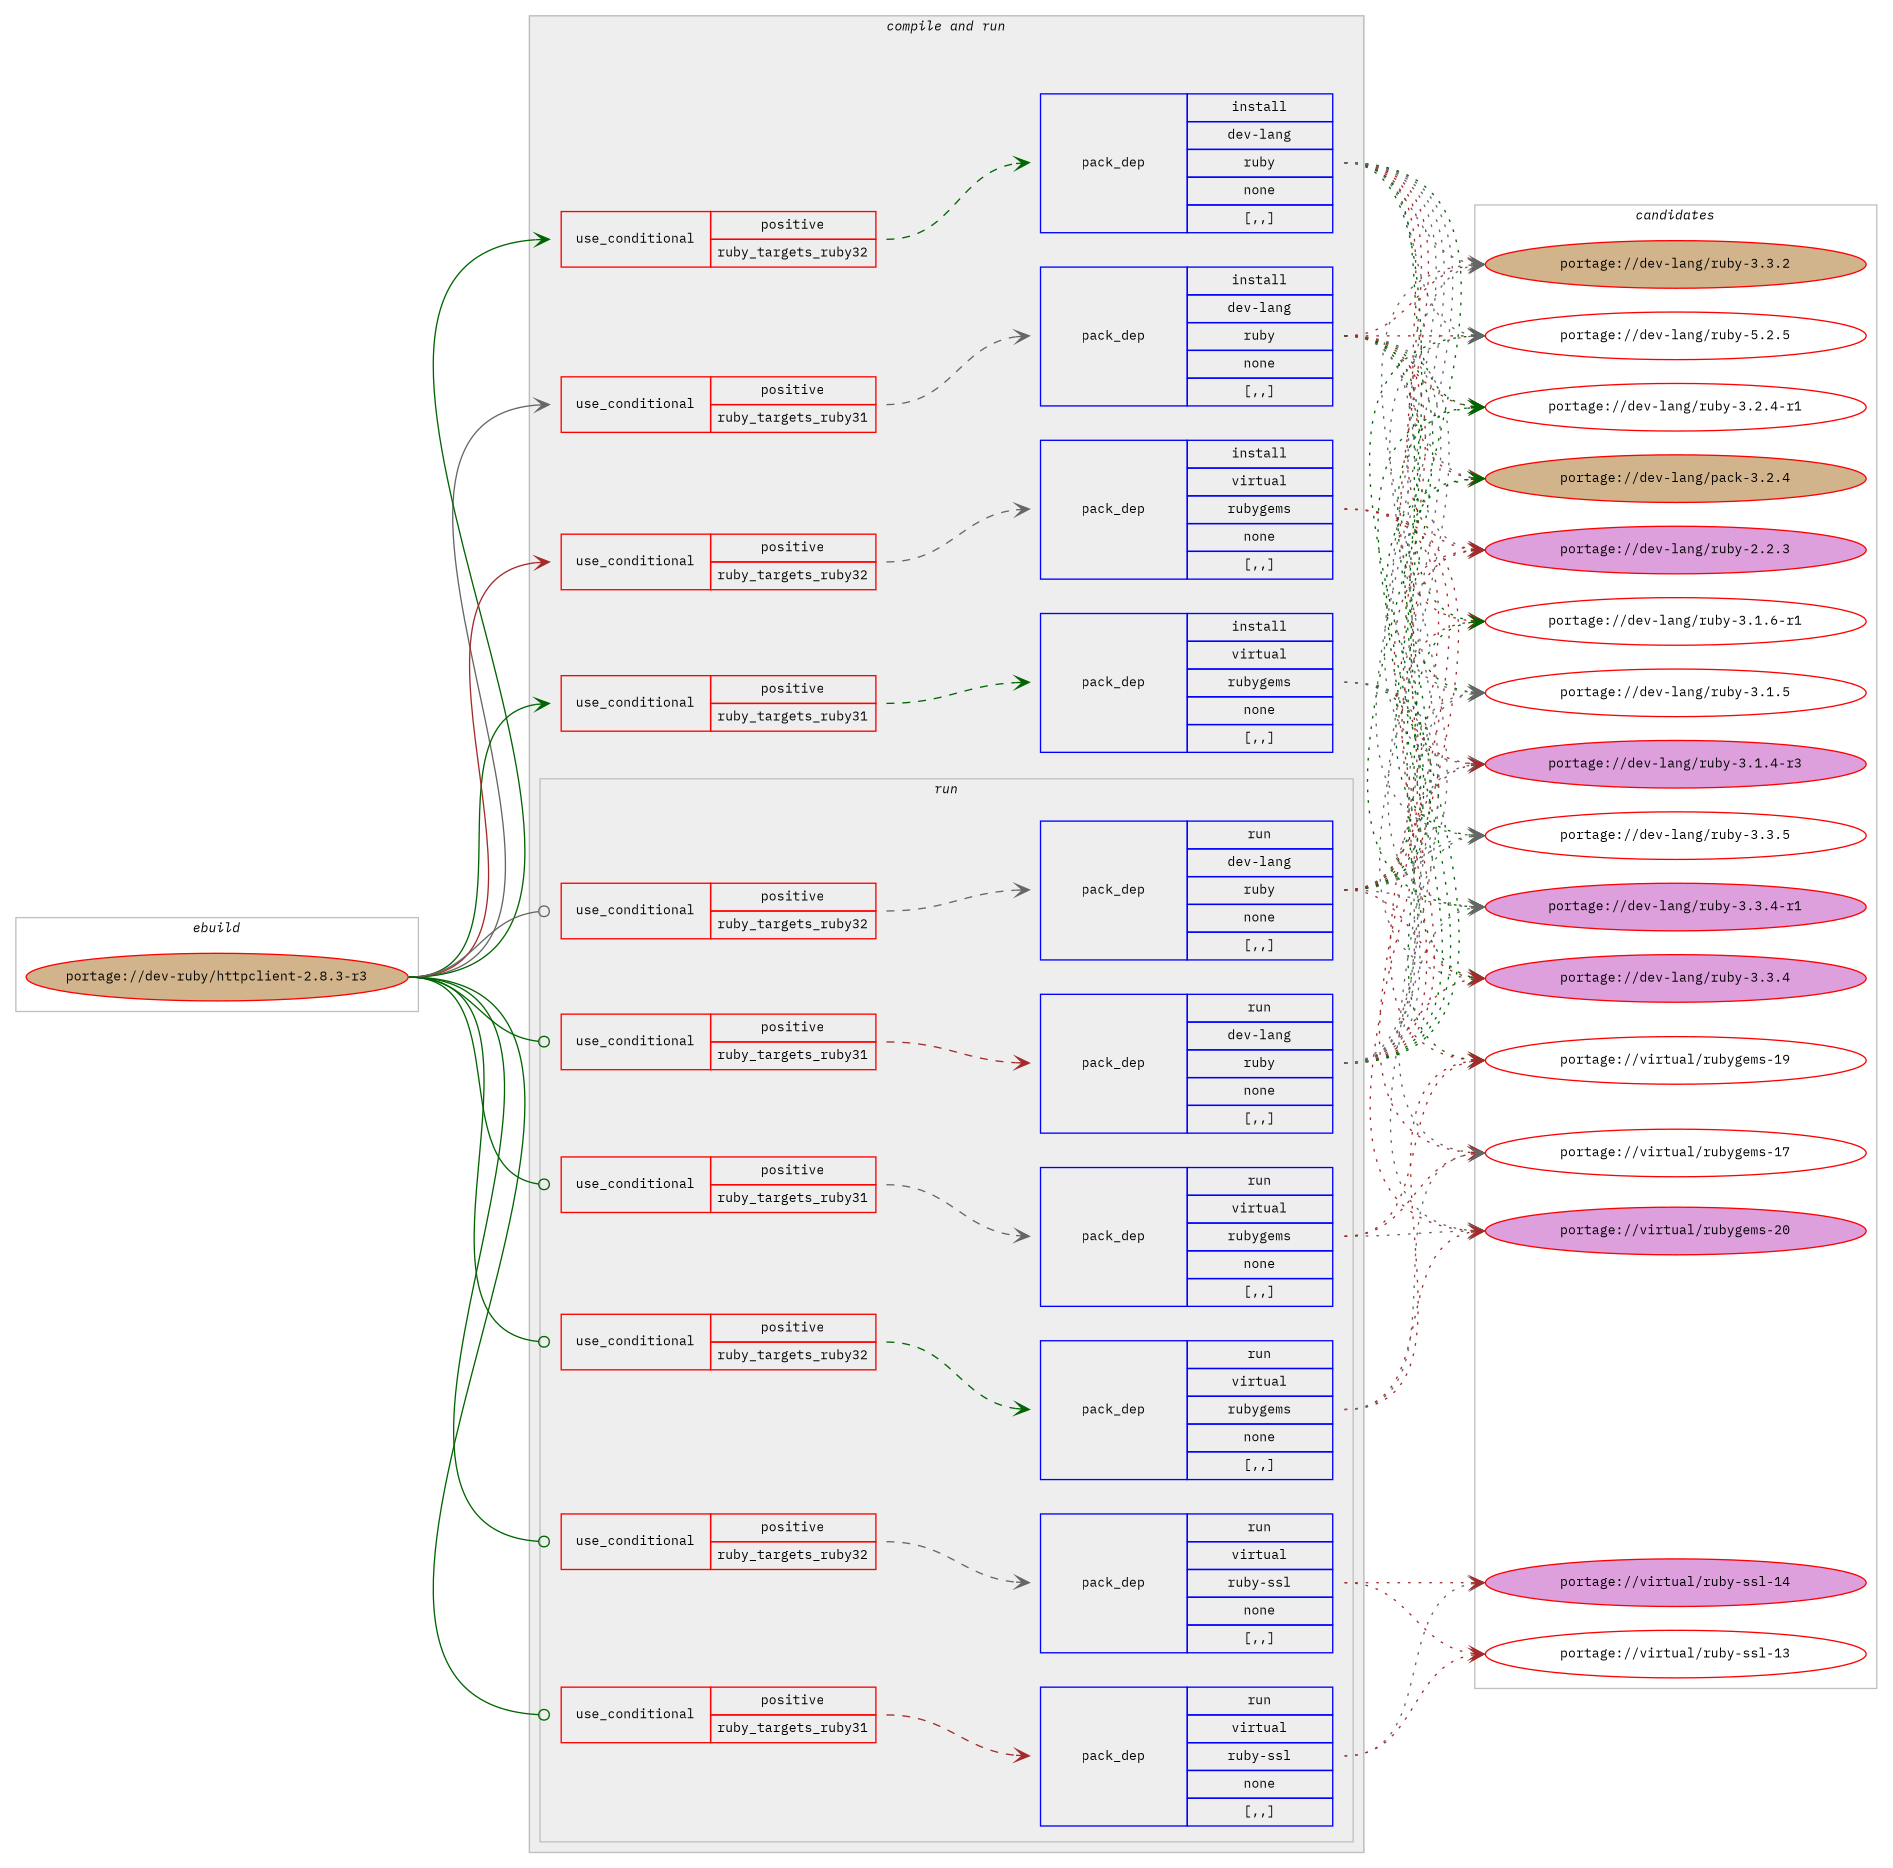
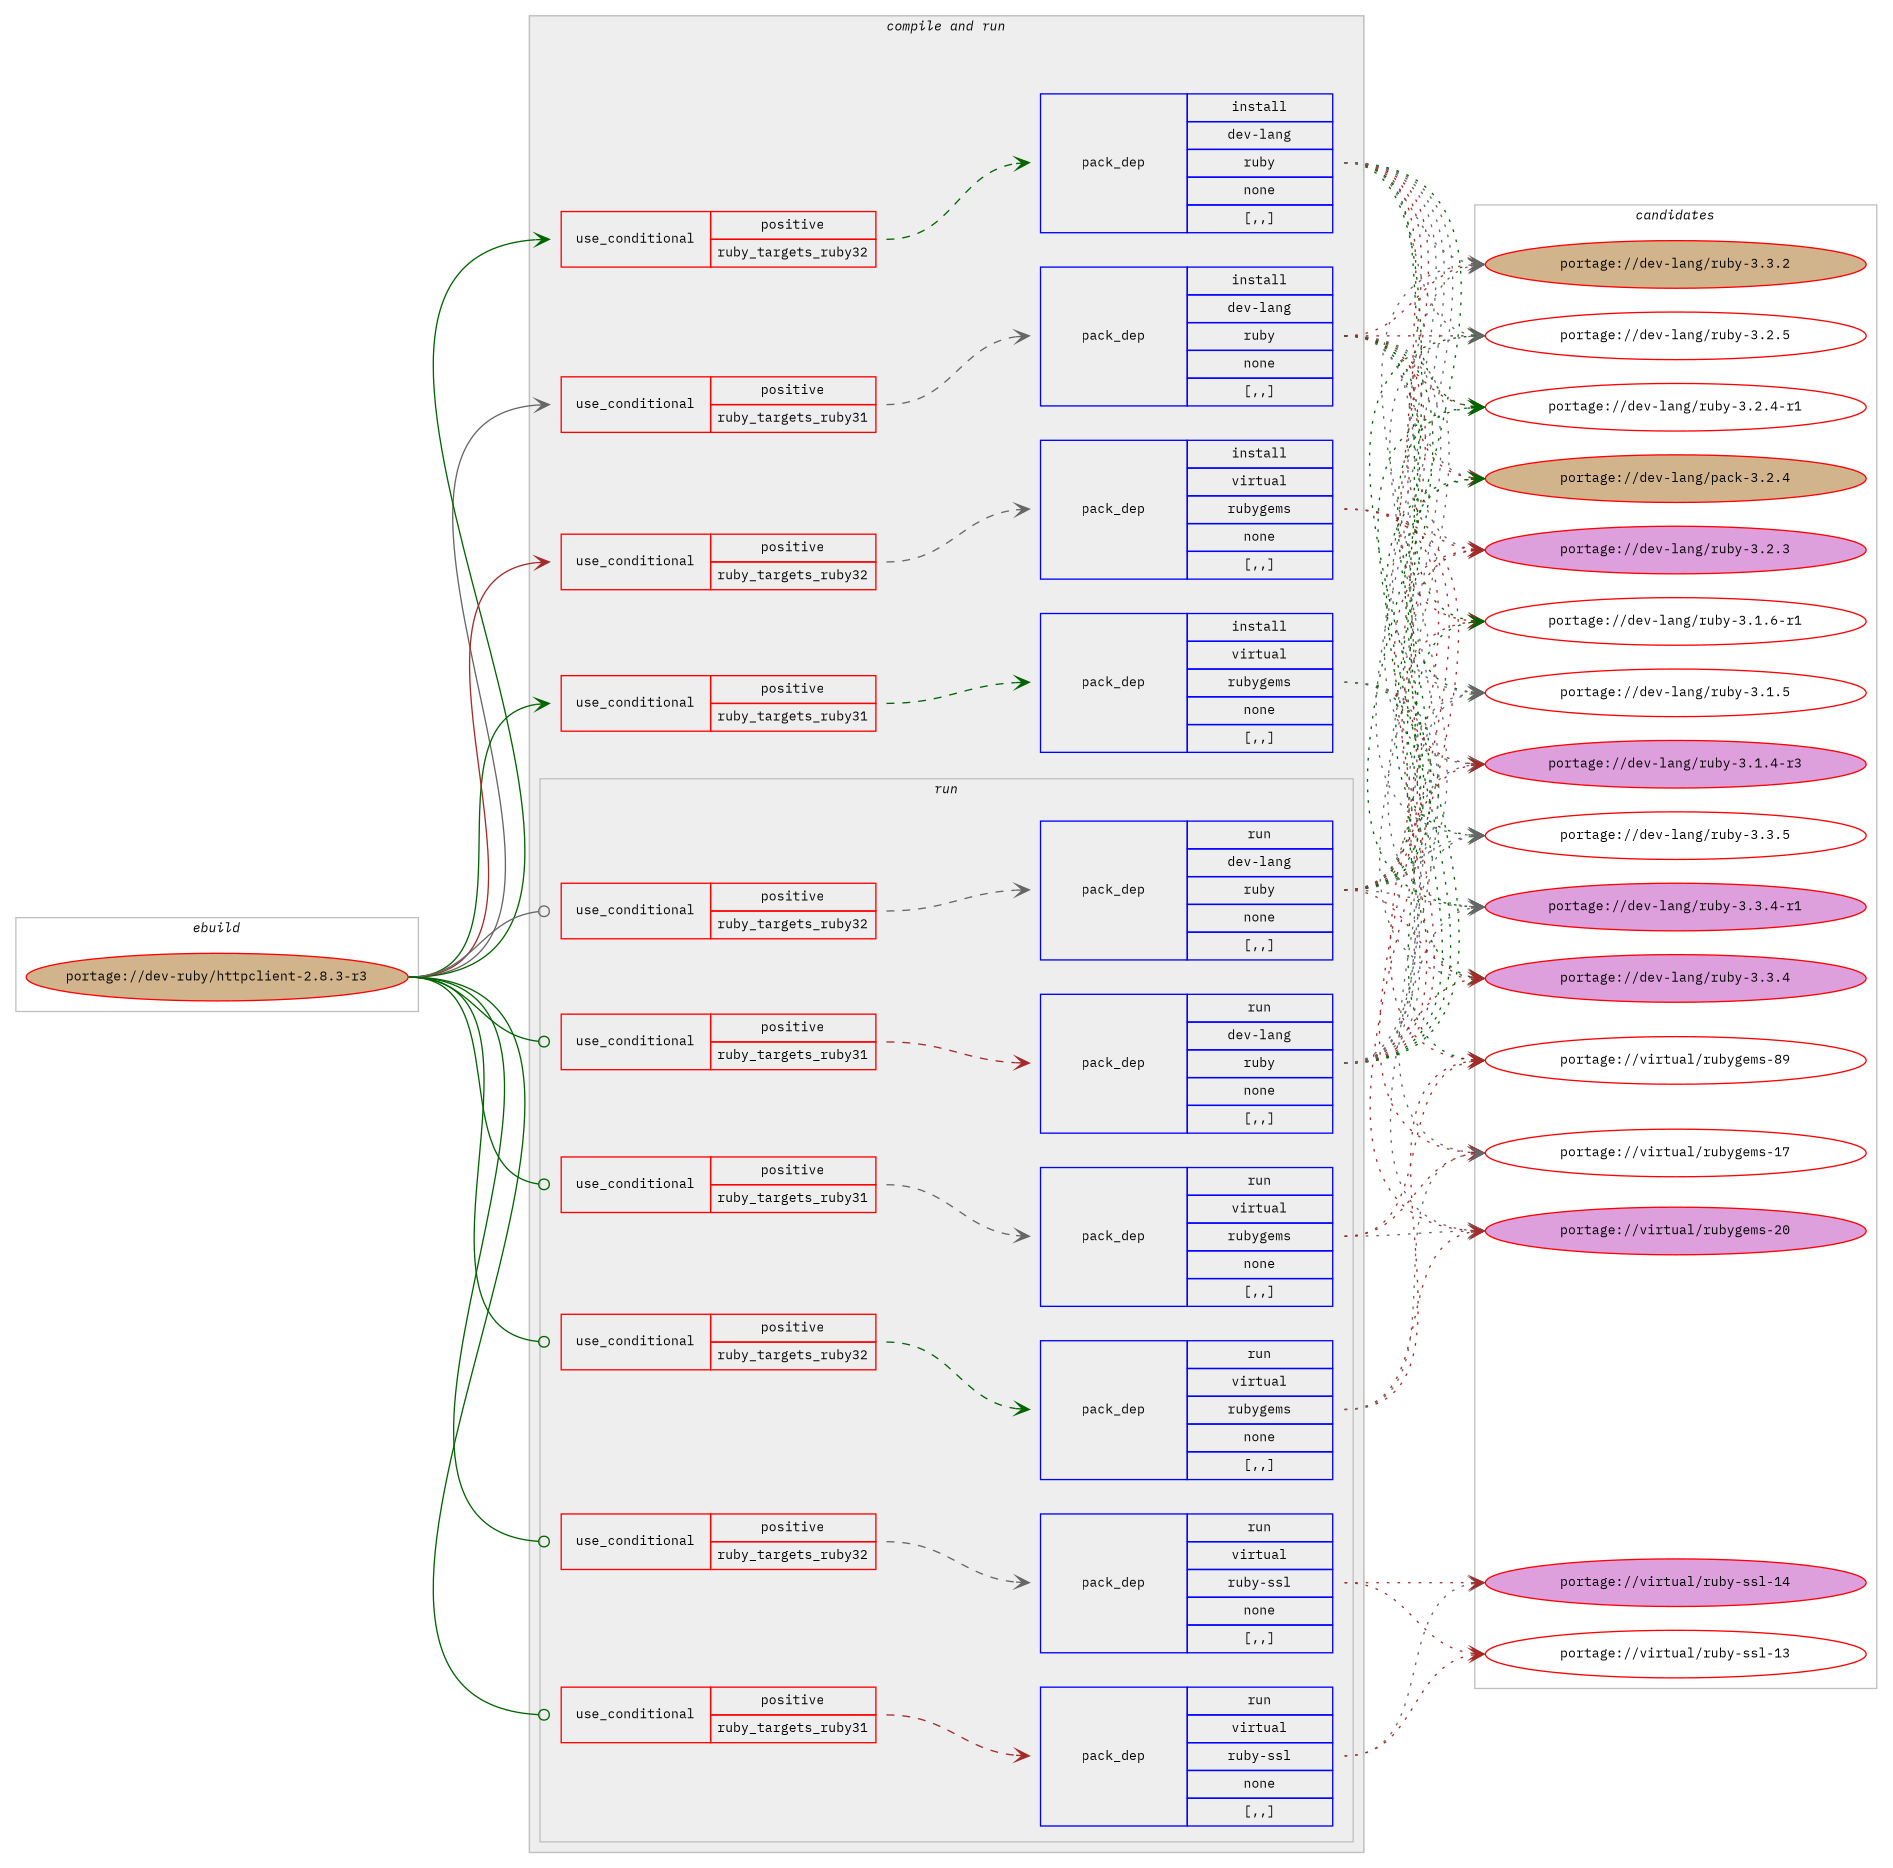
(1676, 336) -> (1676, 336)
(1676, 550) -> (1676, 550)
(1676, 1060) -> (1676, 1060)
